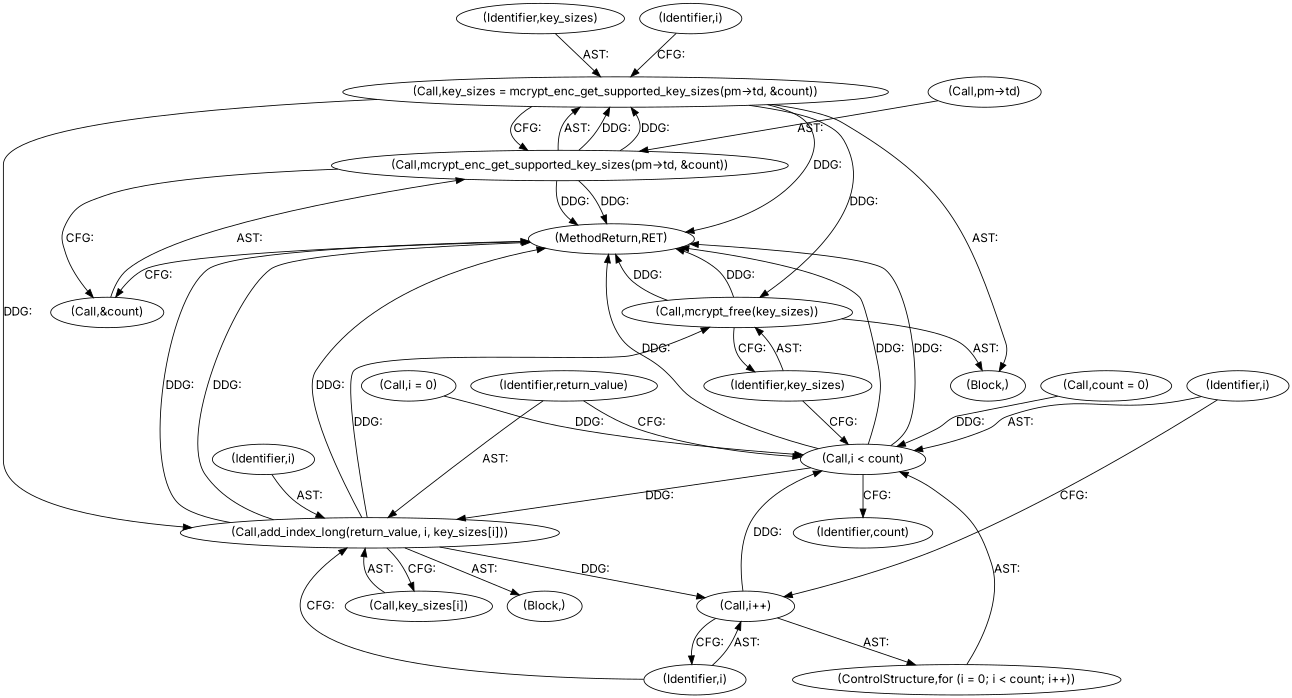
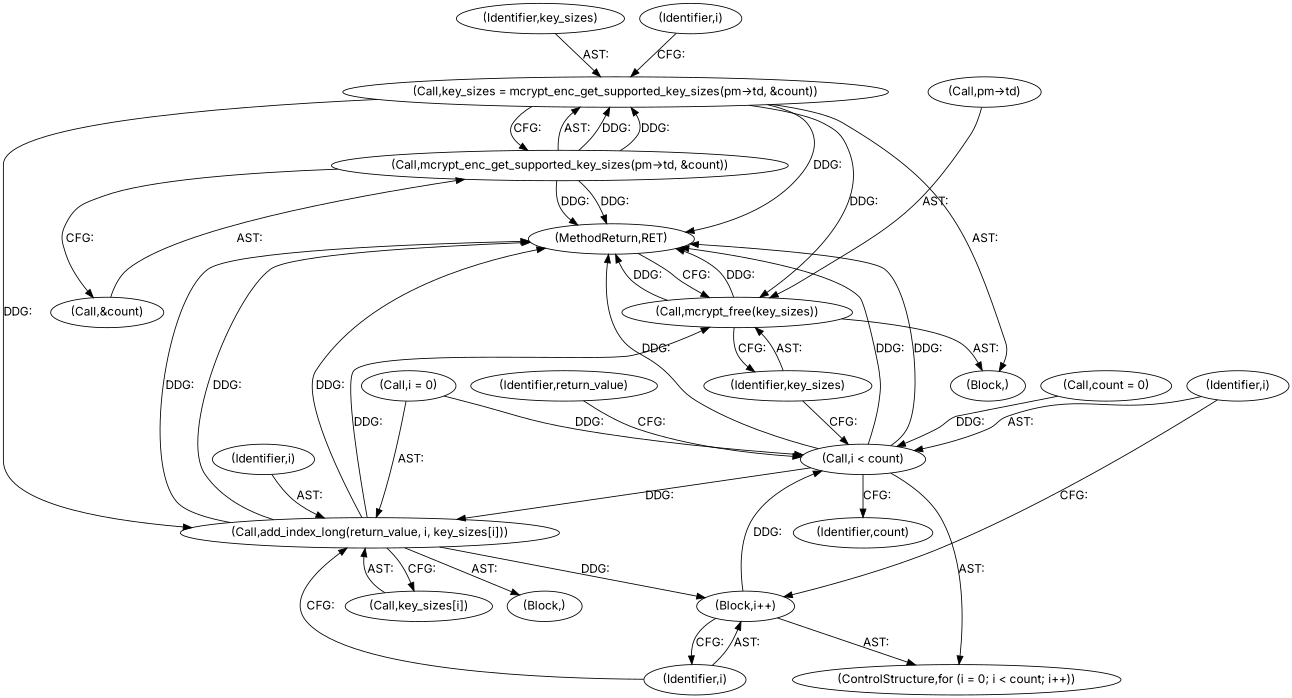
(793, 125) -> (898, 219)
(237, 255) -> (670, 273)
(468, 456) -> (394, 456)
(988, 554) -> (954, 552)
(746, 606) -> (746, 606)
